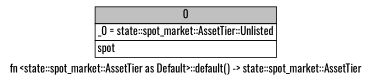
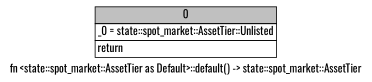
(106, 49) -> (110, 49)
